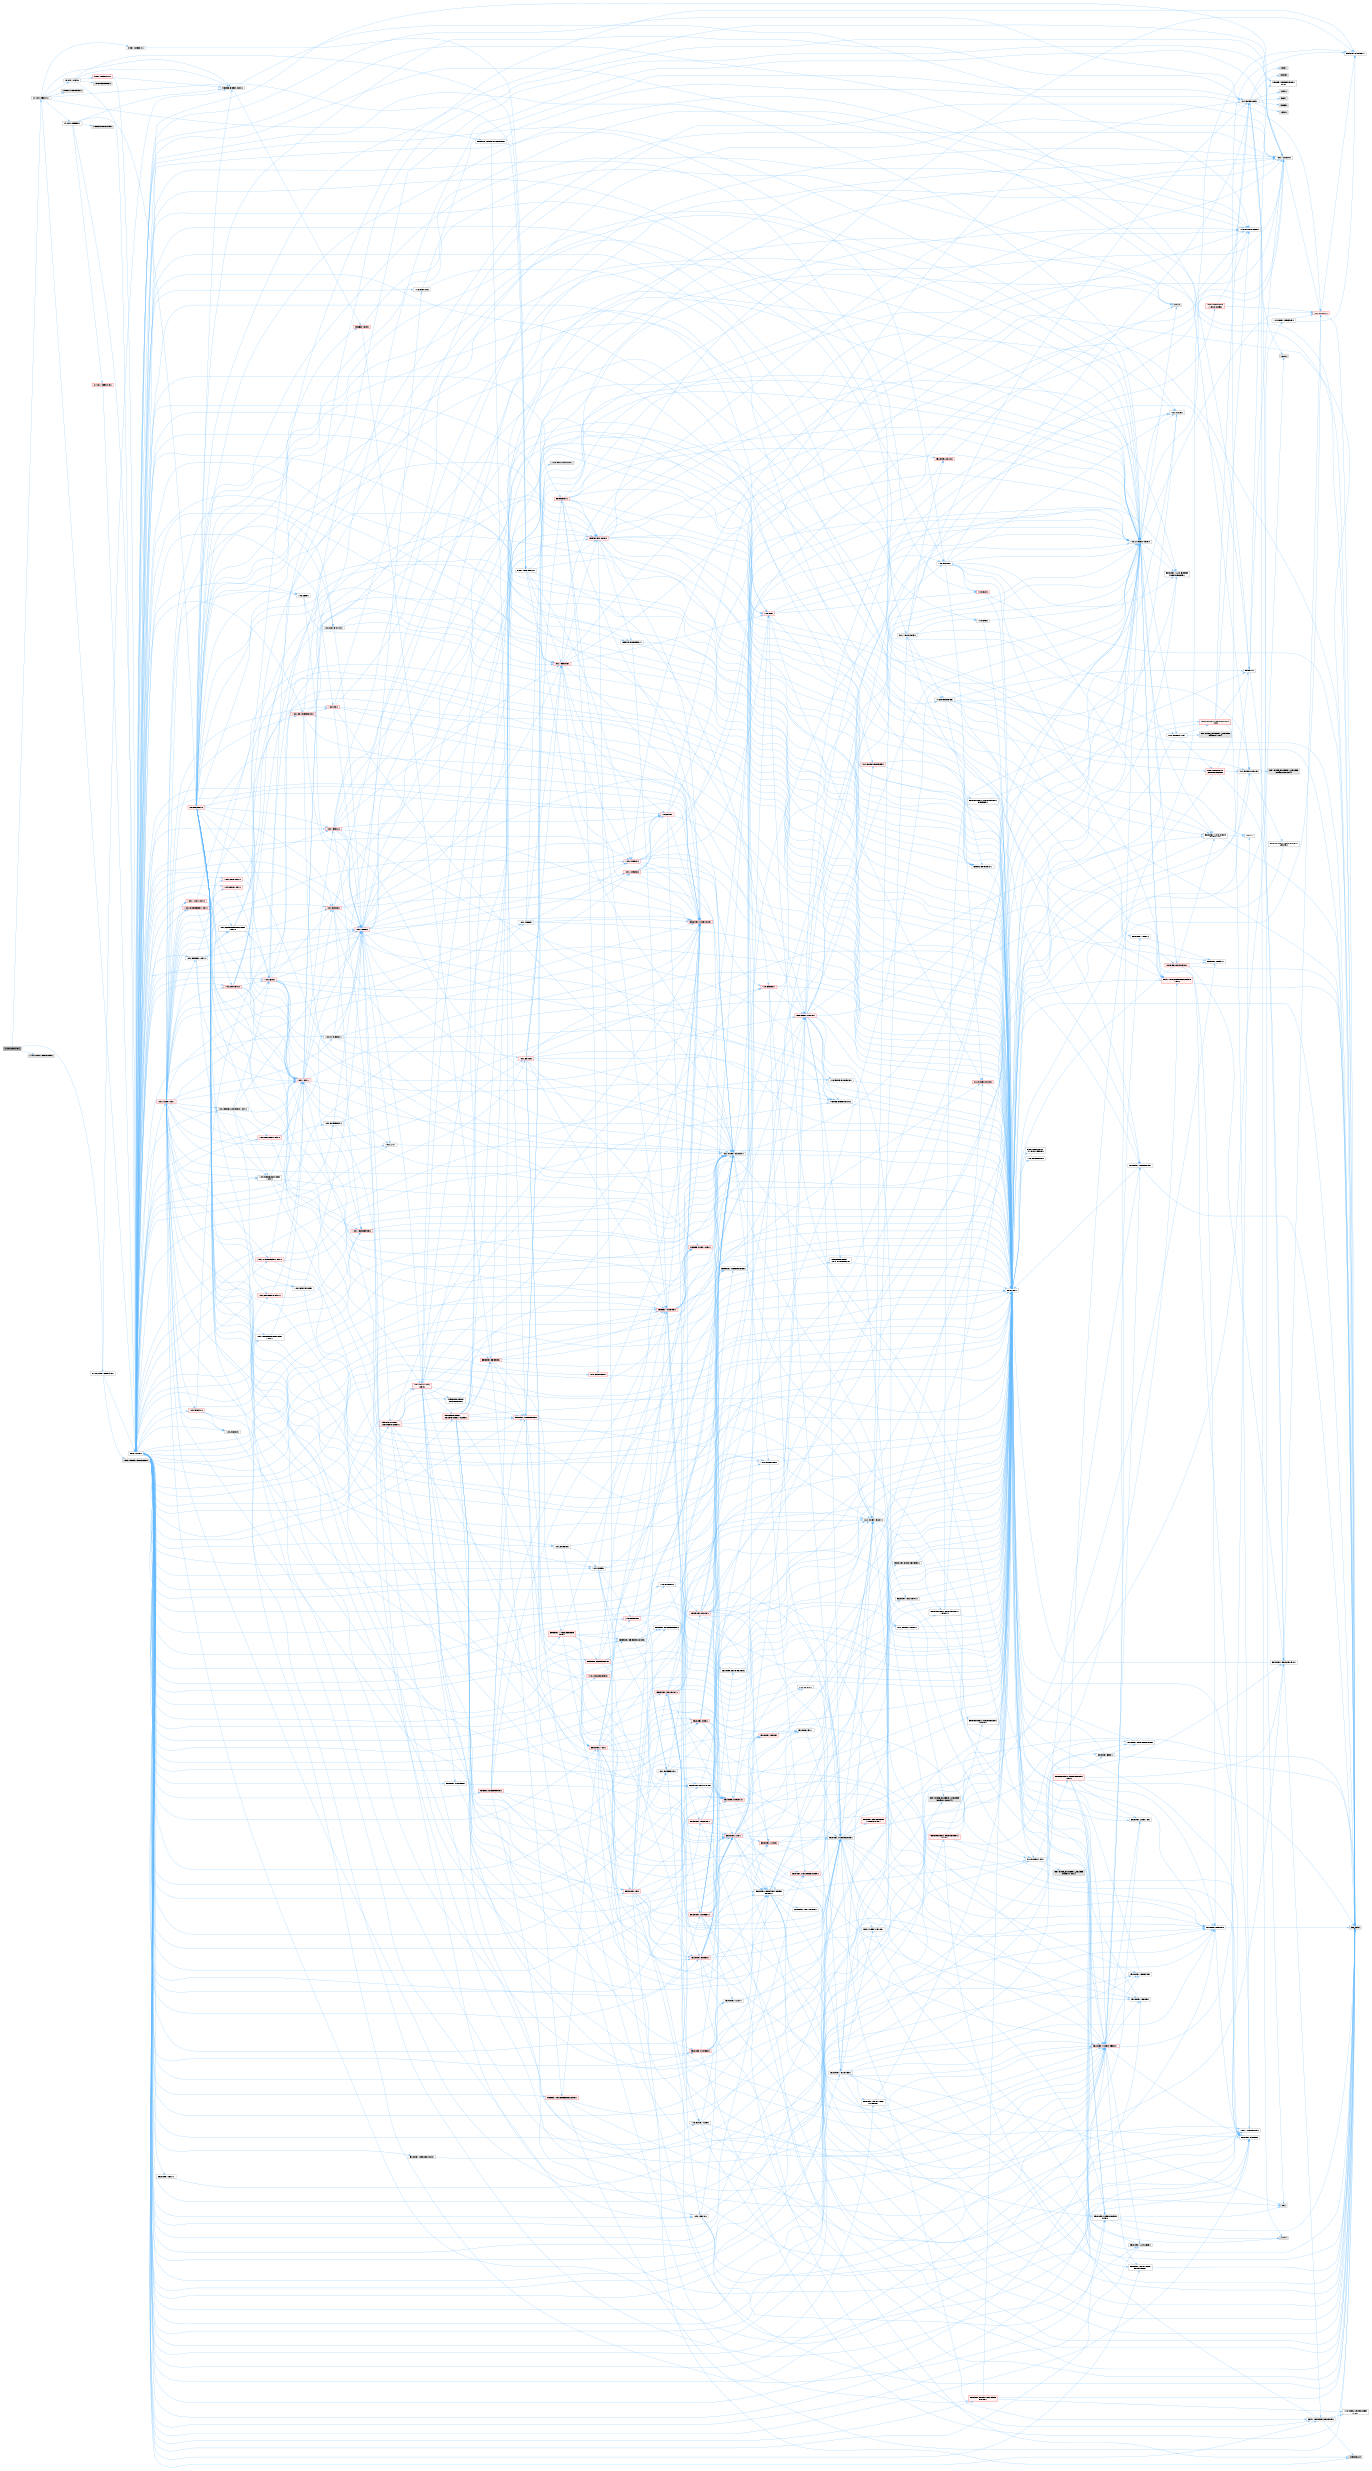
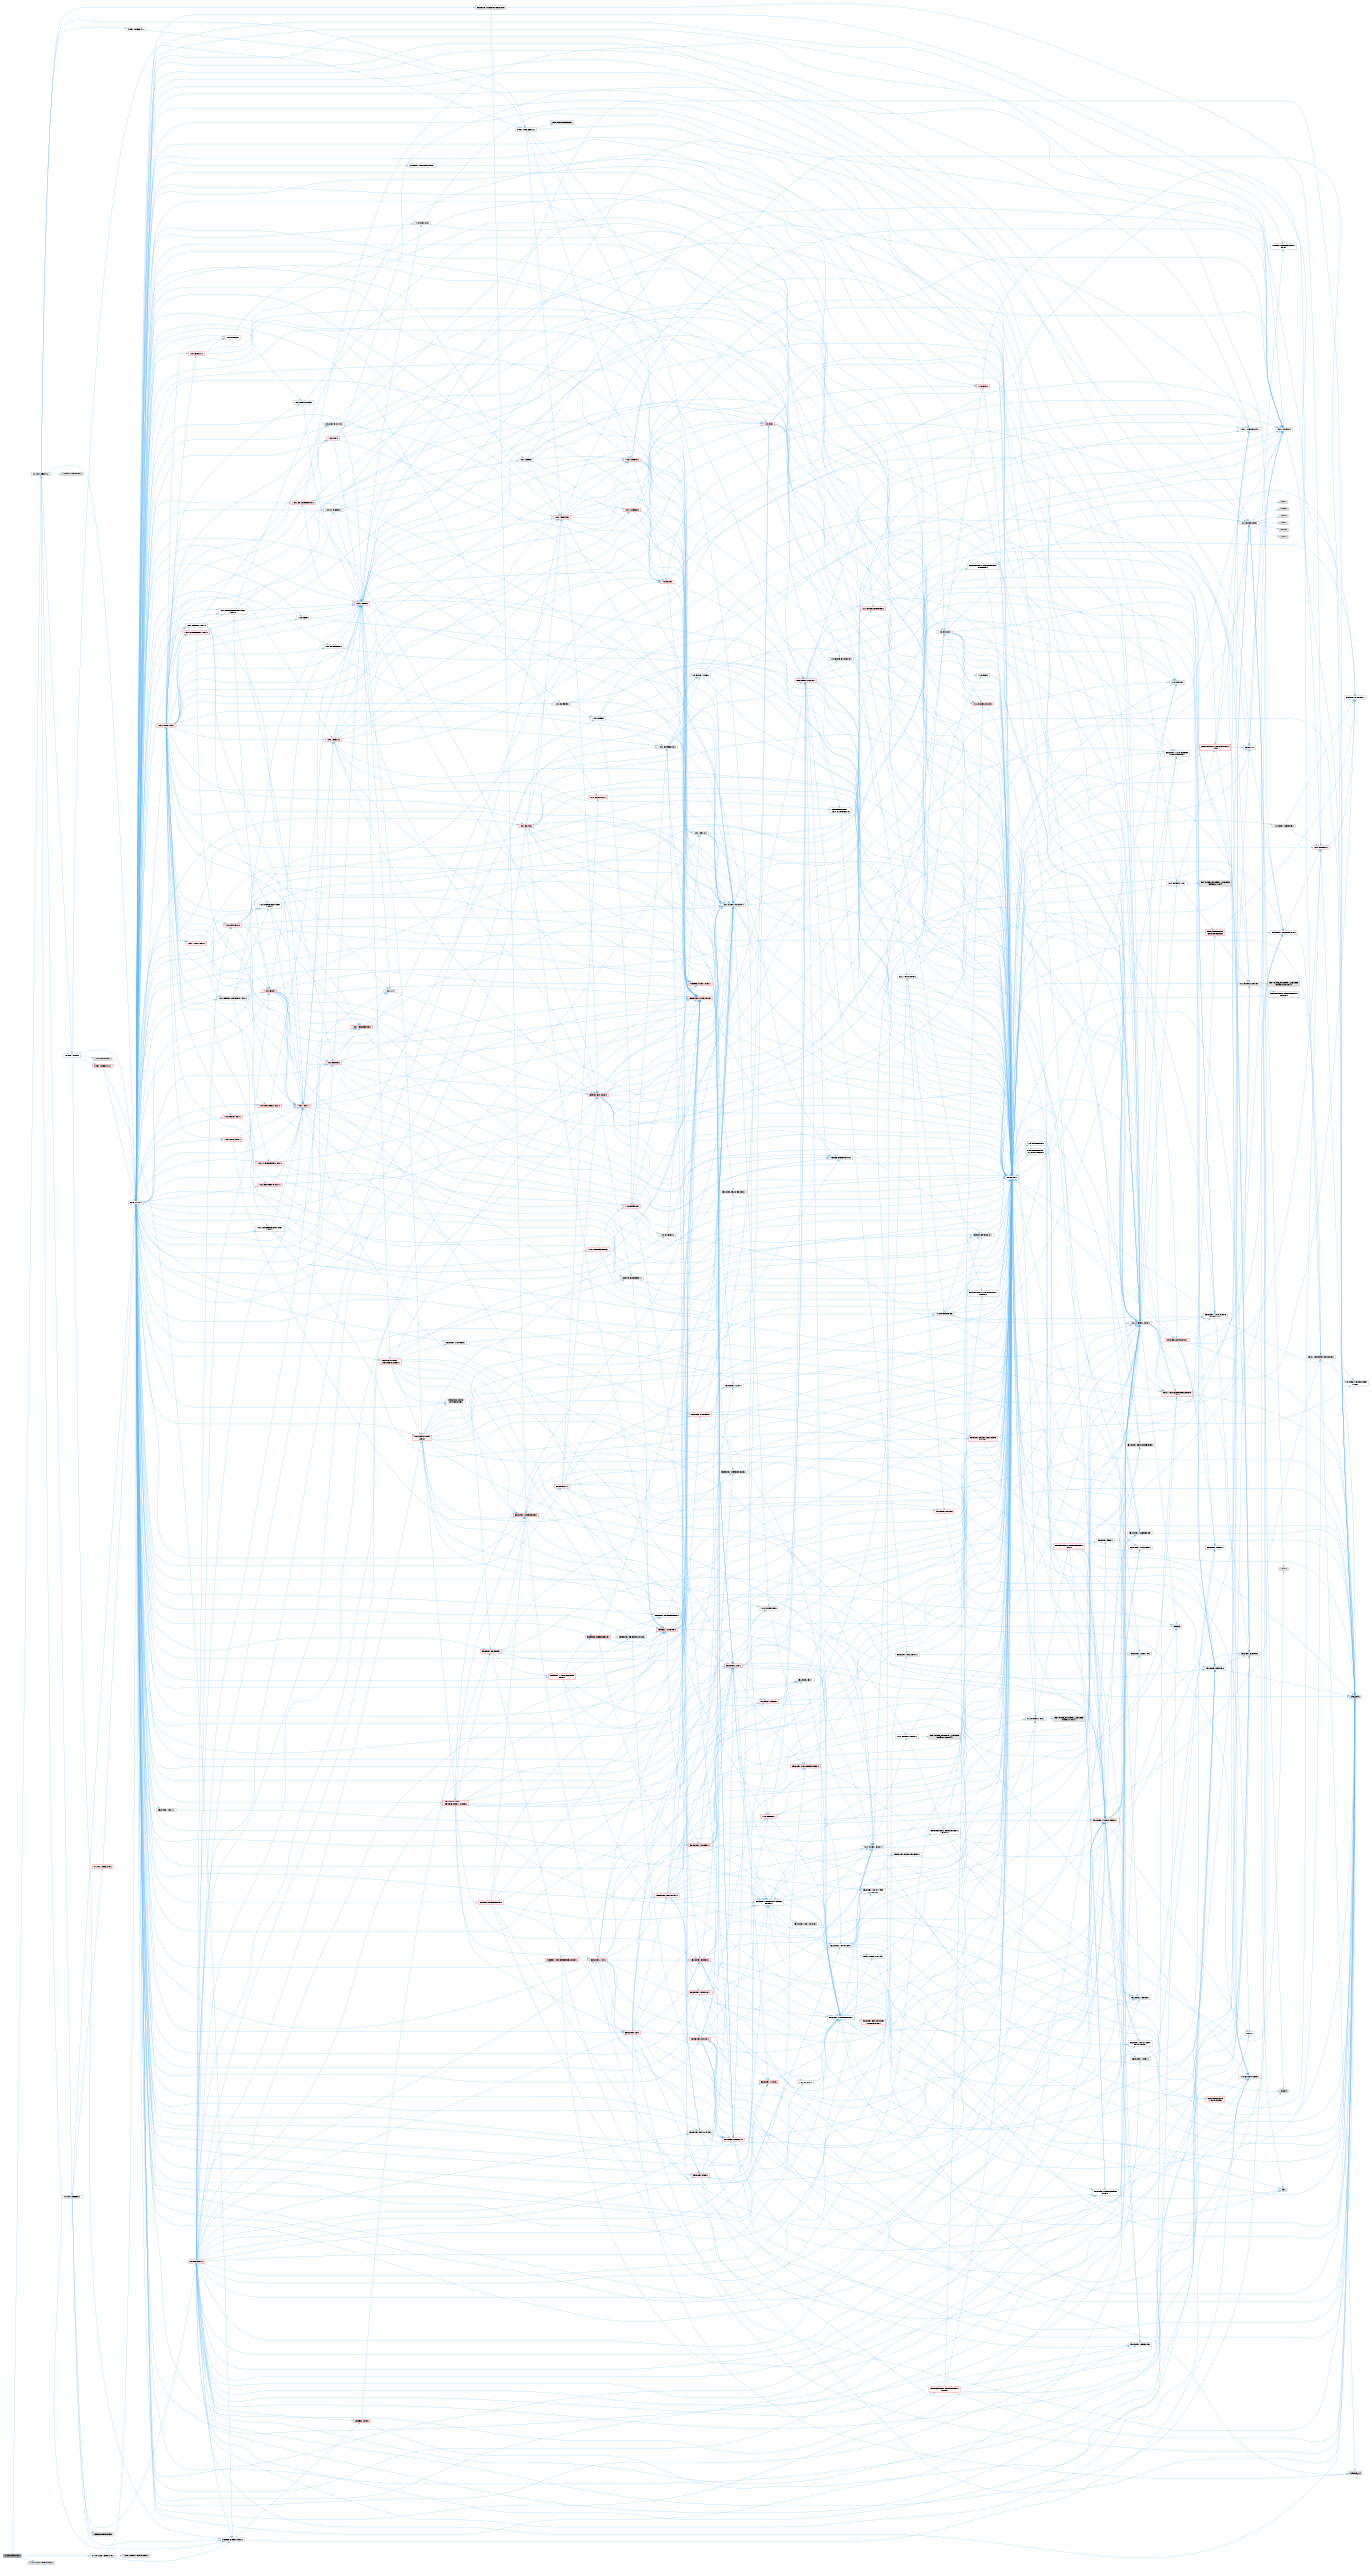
(1177, 413) -> (1177, 682)
(299, 2259) -> (208, 1407)
